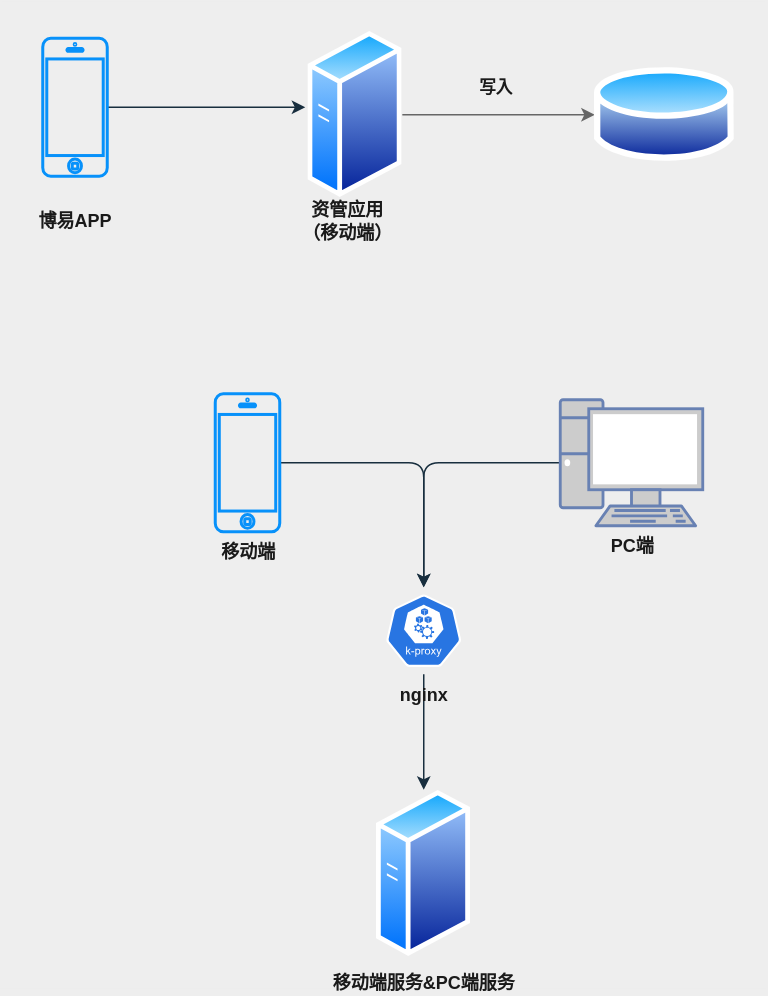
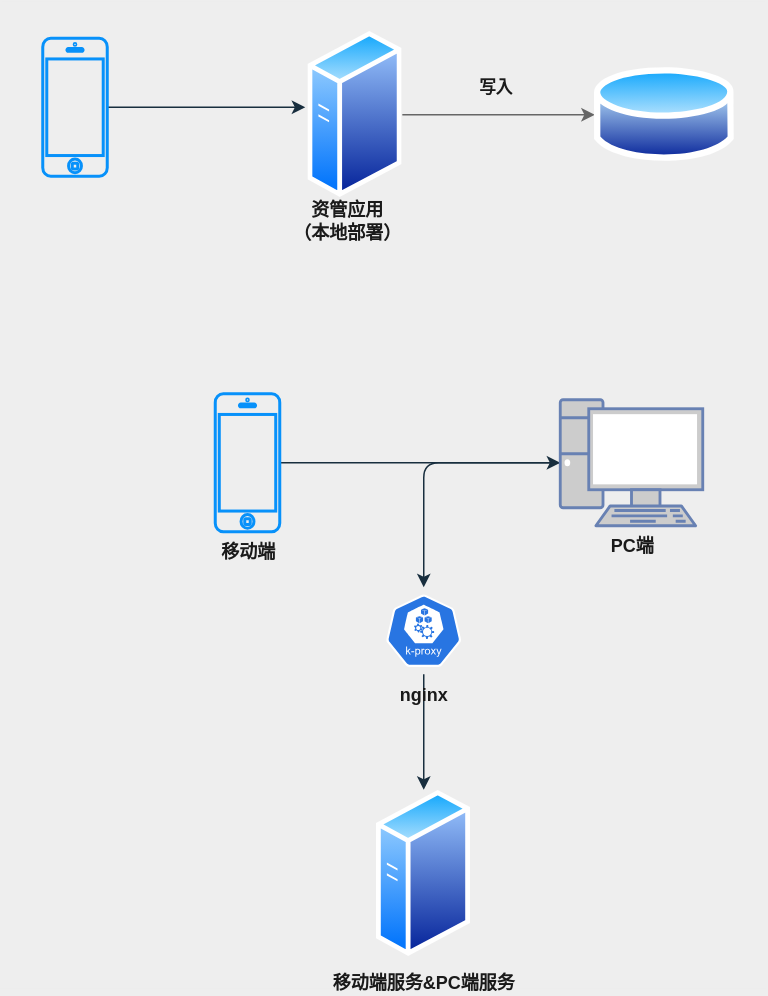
(76, 221) -> none
(348, 221) -> (348, 221)
(418, 465) -> (420, 463)
